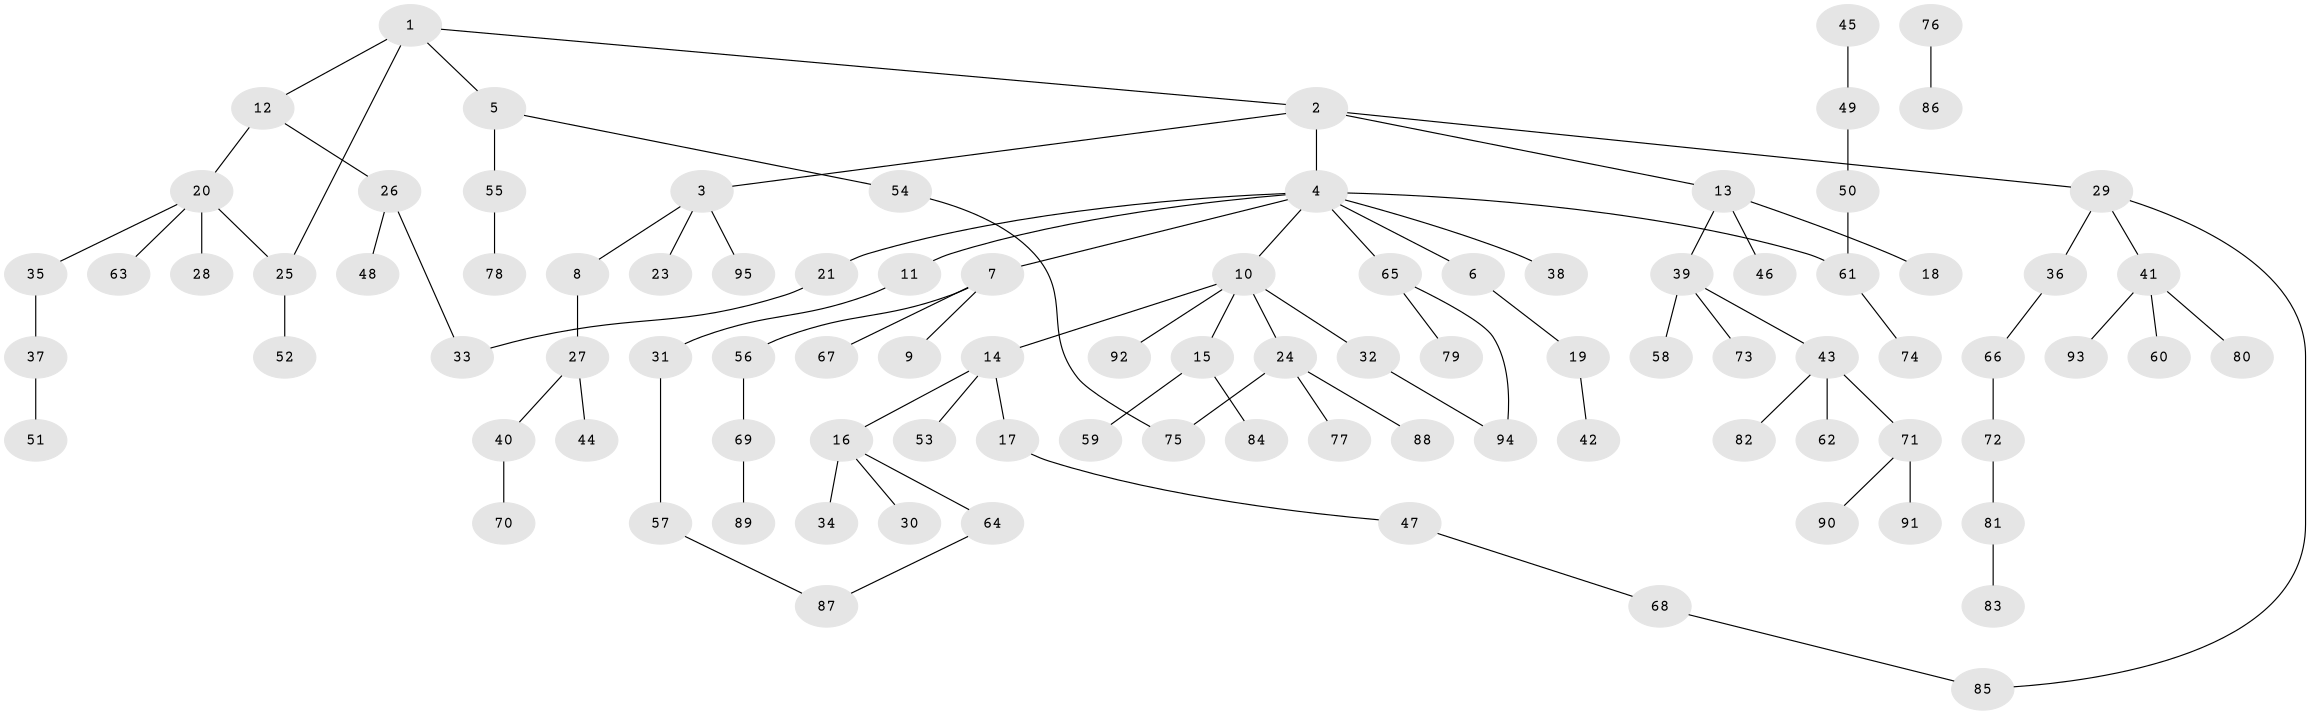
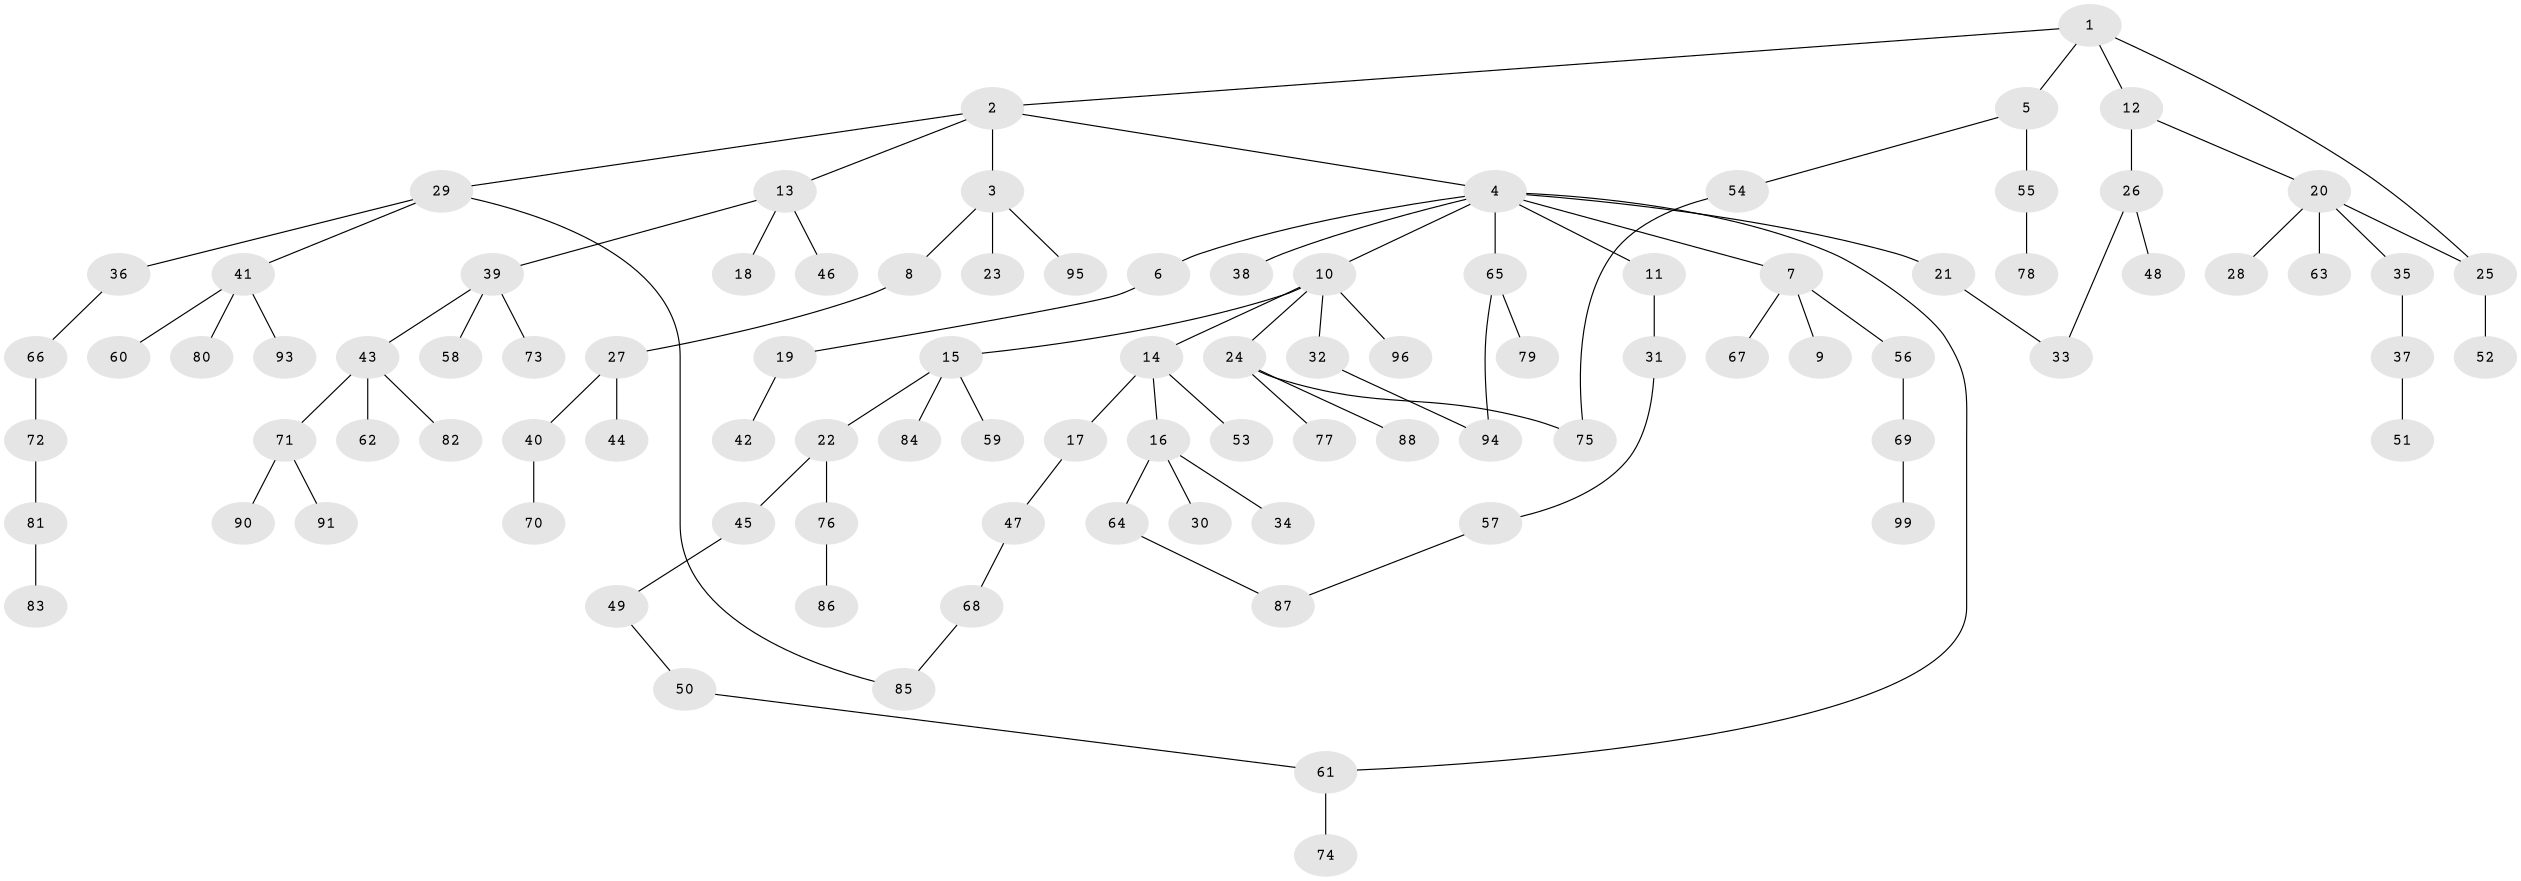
(1119, 357) -> (1401, 357)
none -> (827, 440)
(744, 523) -> (1903, 523)
